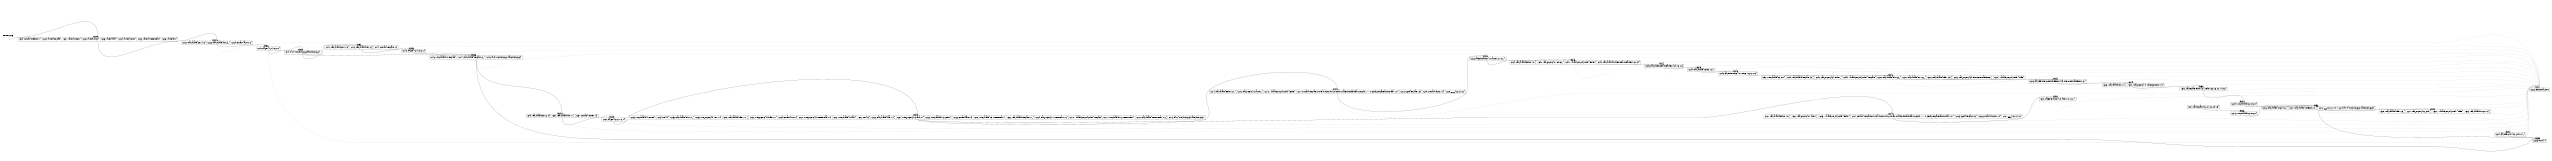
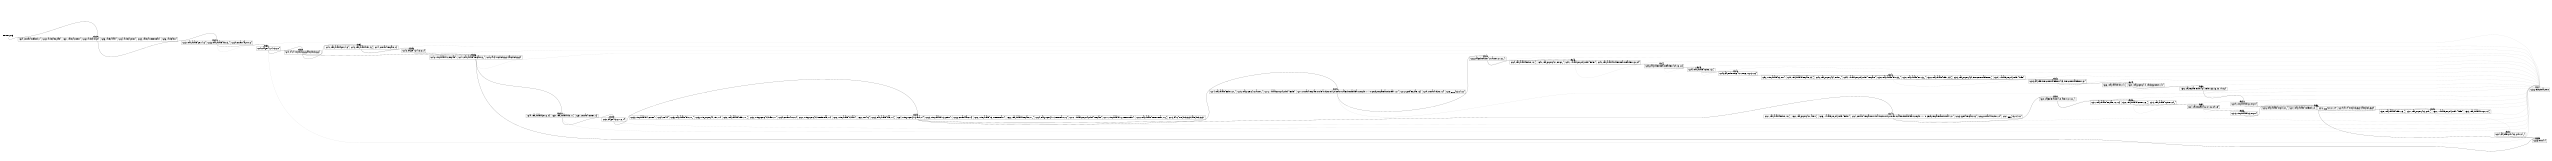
none -> (2133, 103)
